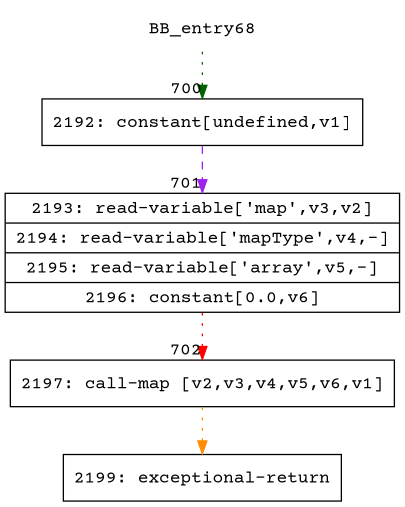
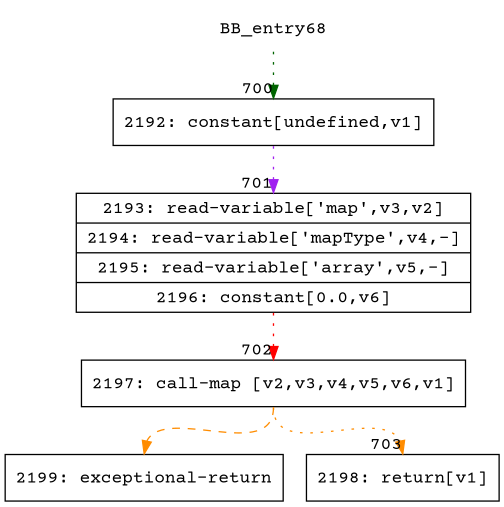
(202, 163) -> (273, 163)
(202, 424) -> (215, 431)
none -> (403, 478)
